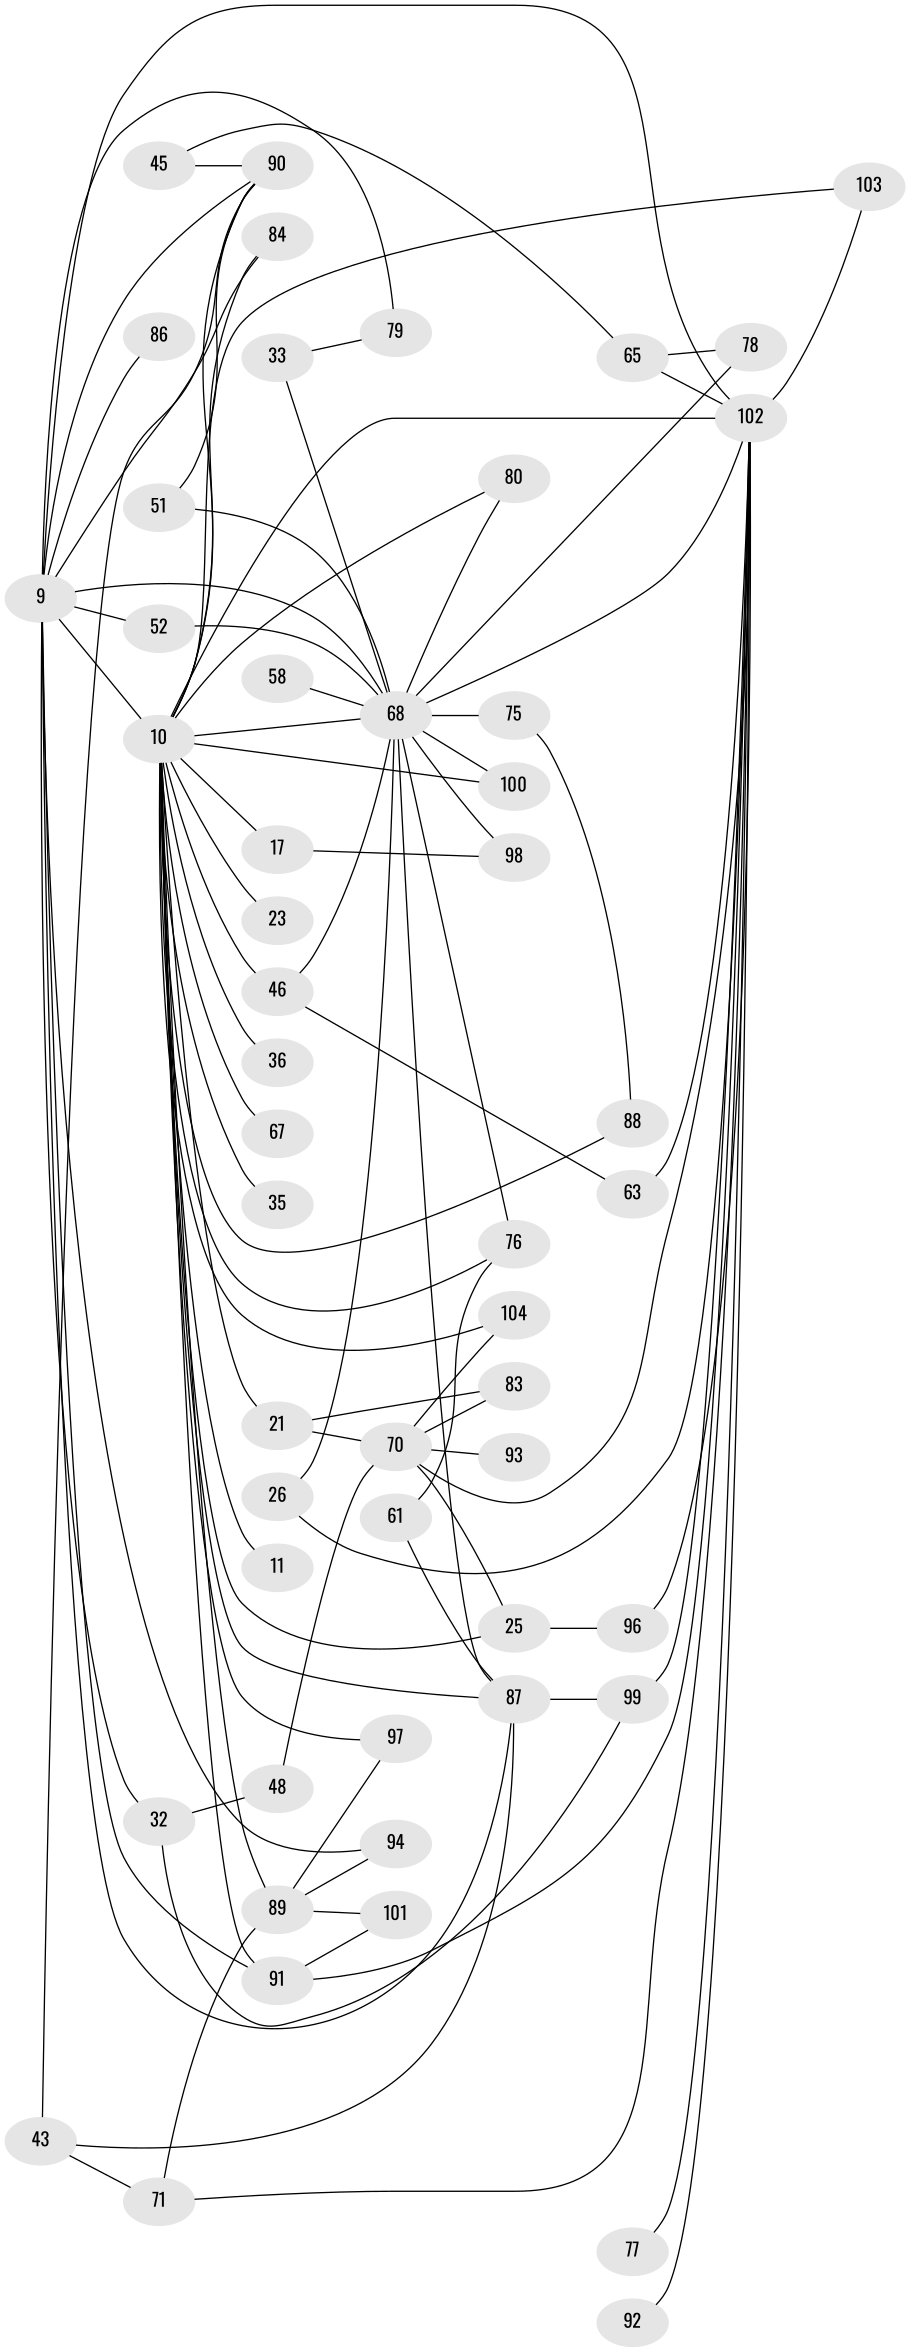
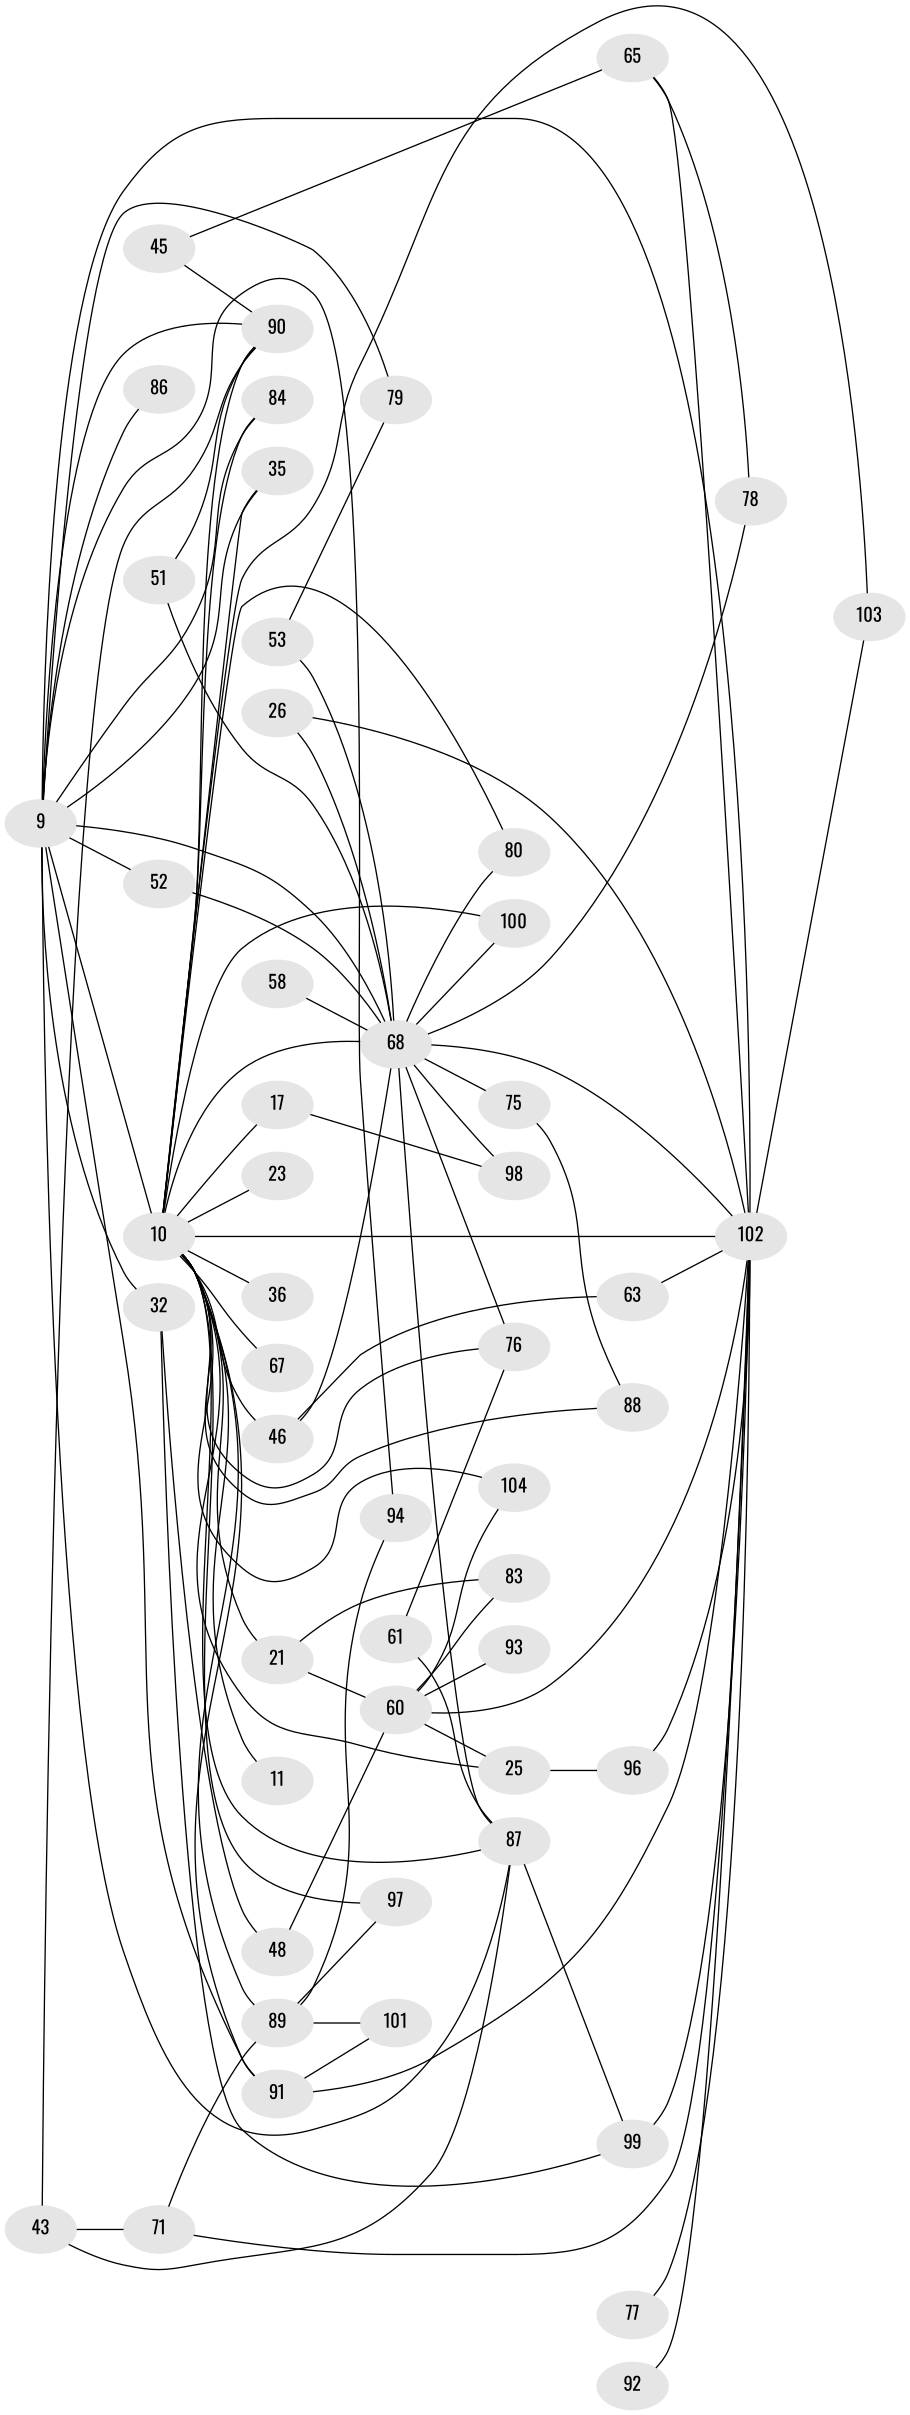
(278, 358) -> (278, 642)
none -> (192, 688)
(396, 1447) -> (396, 1710)
